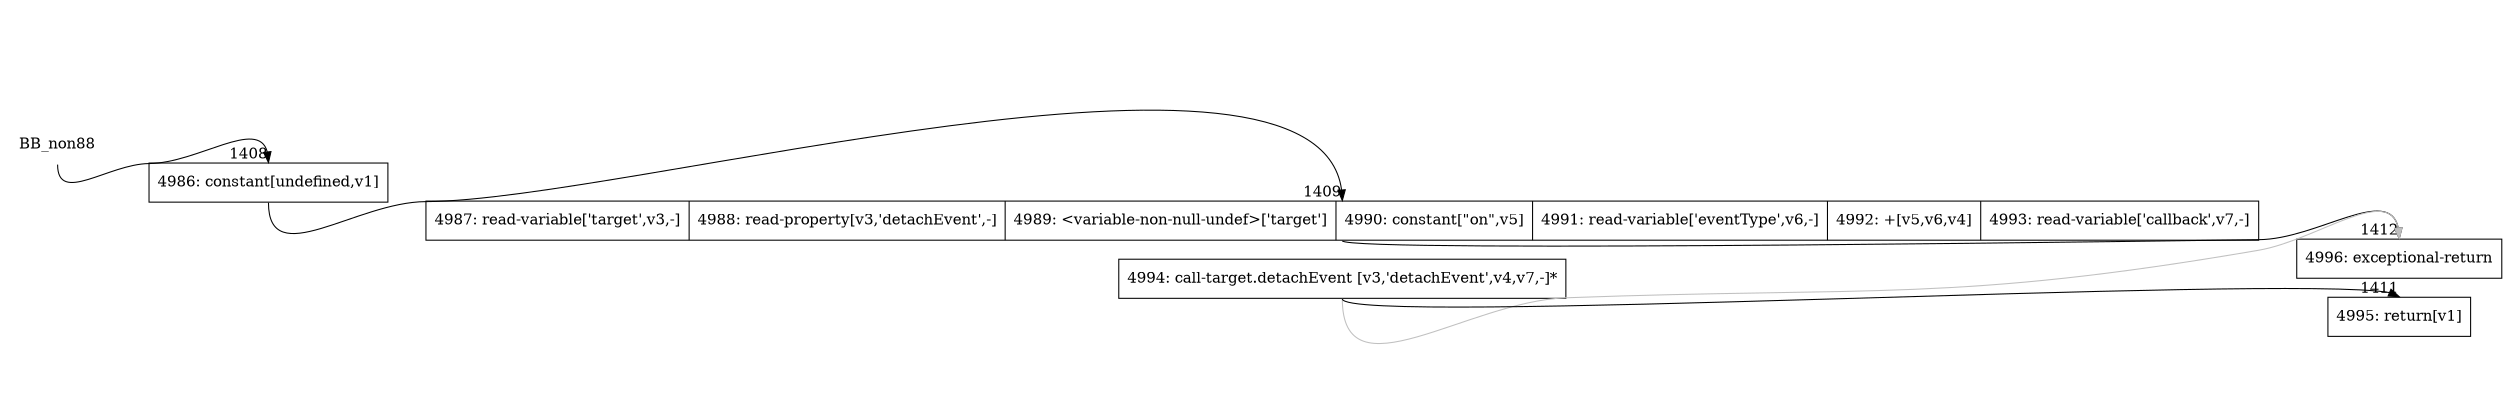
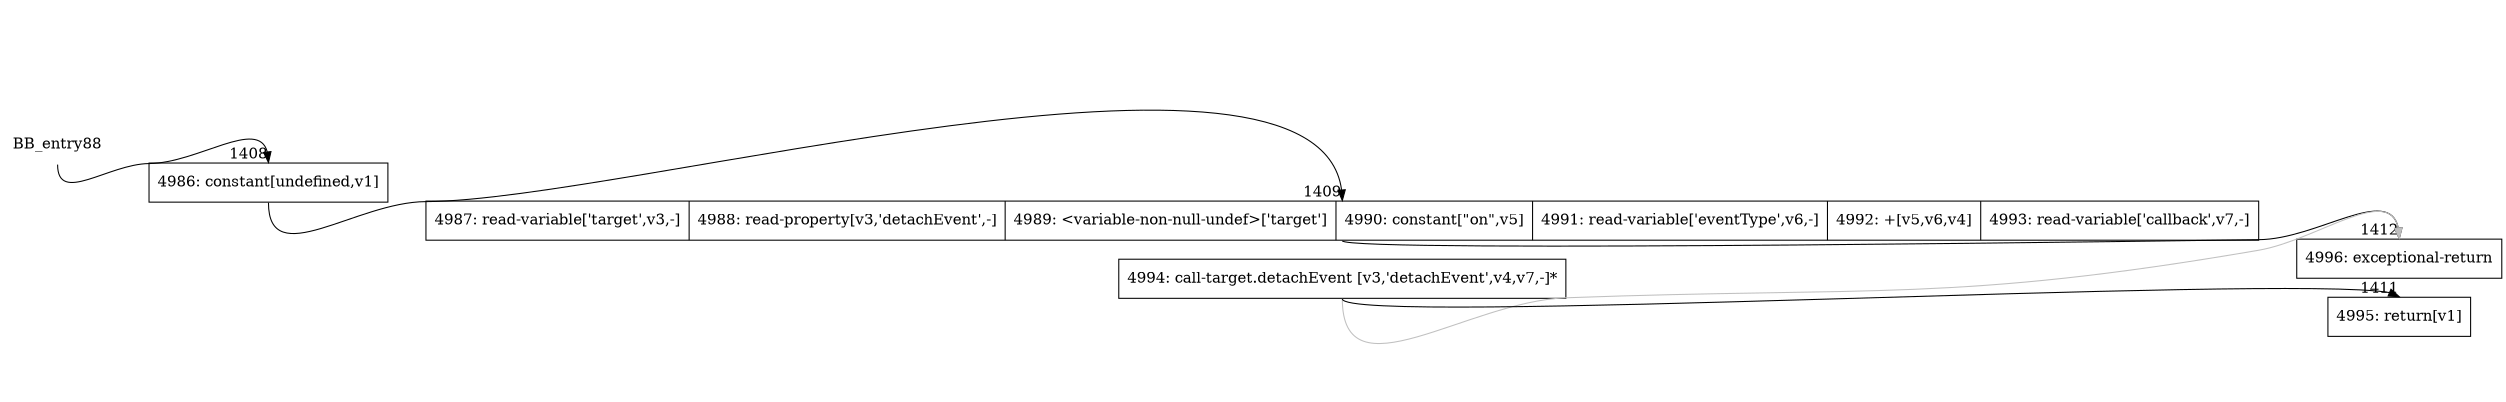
(58, 145) -> (58, 145)
